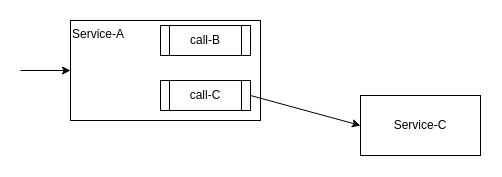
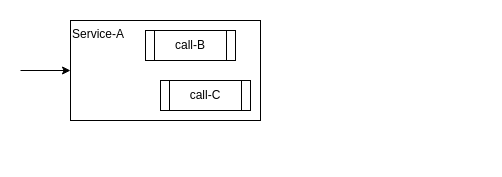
(206, 41) -> (191, 46)
(302, 110) -> none
(421, 126) -> none
